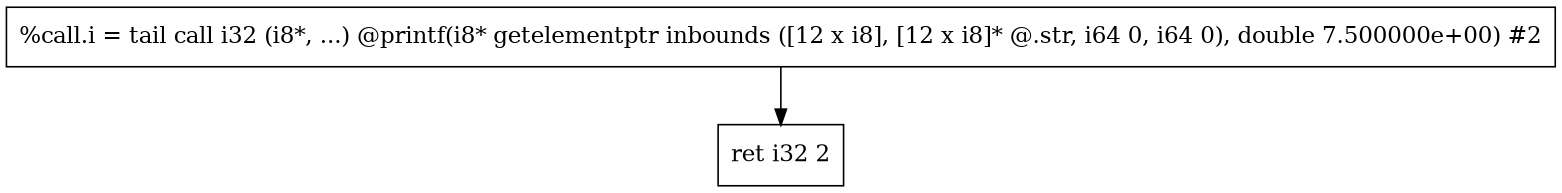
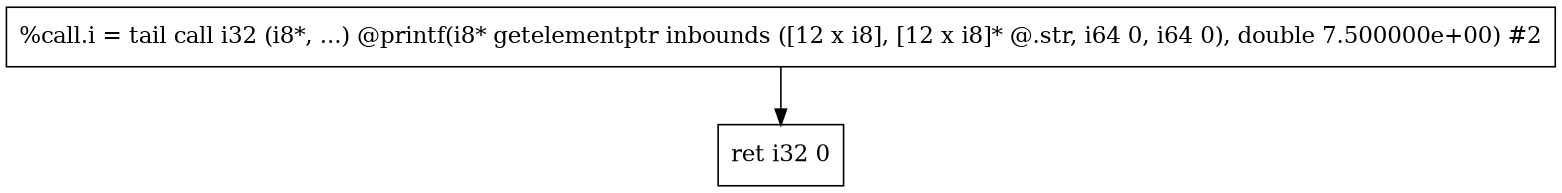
(781, 155) -> (781, 155)
